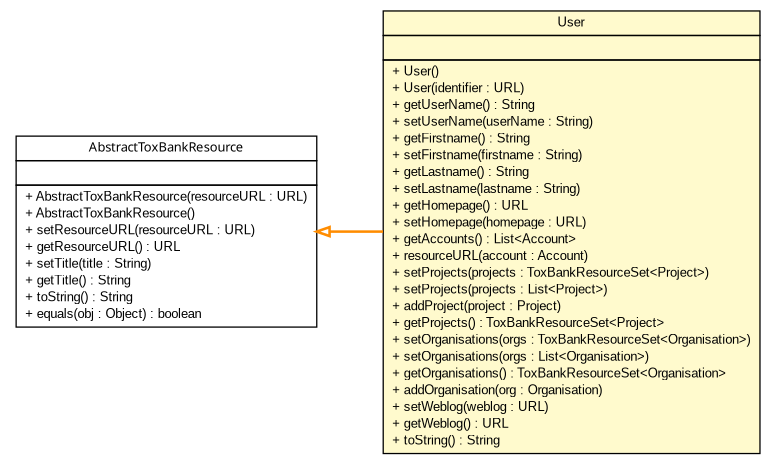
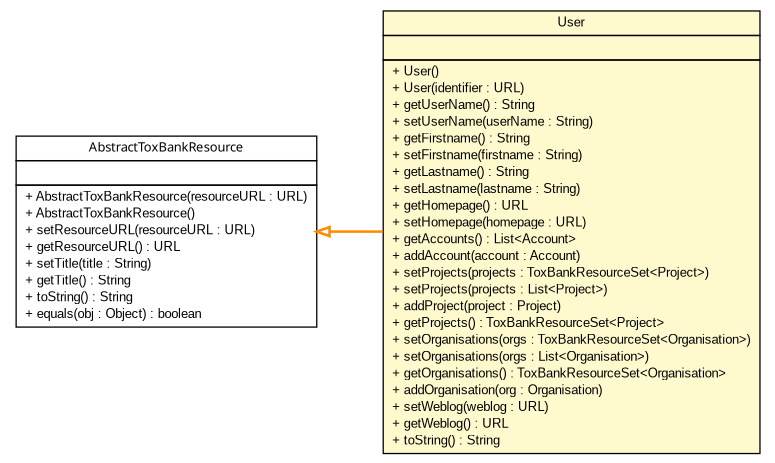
(490, 256) -> (486, 256)
